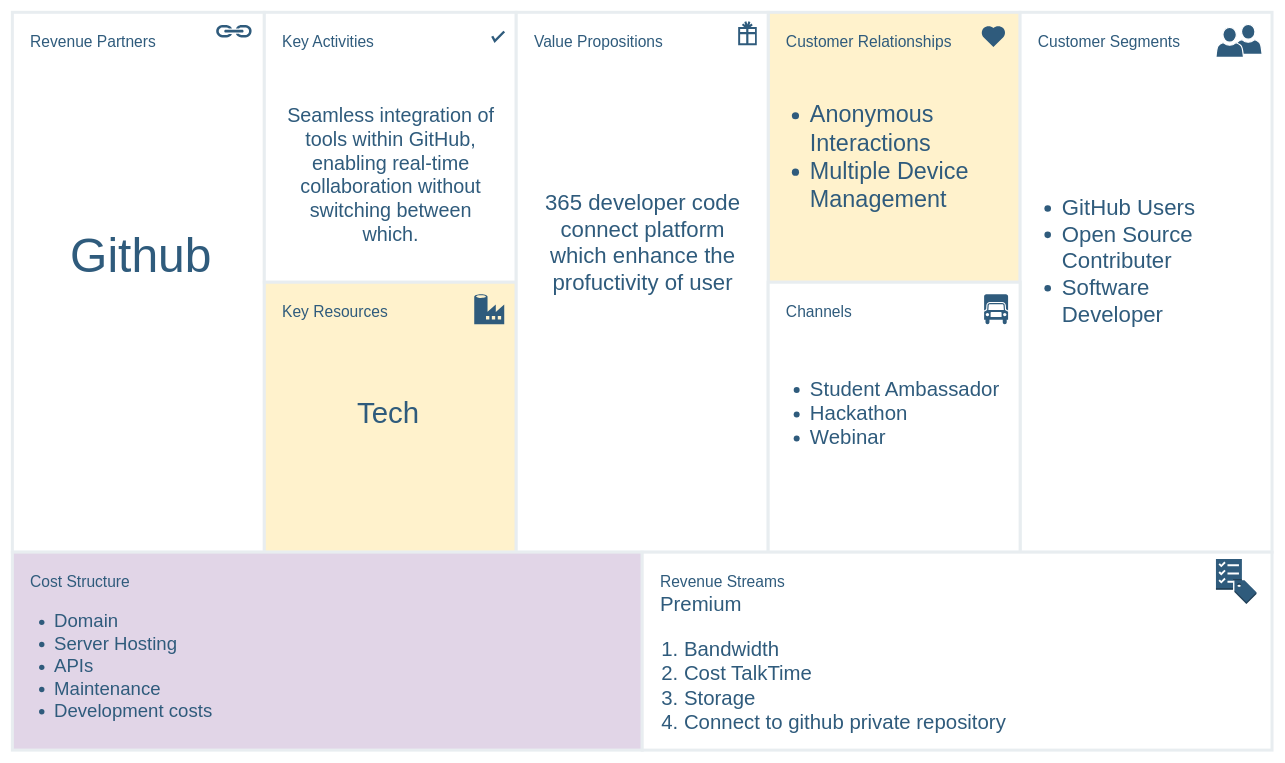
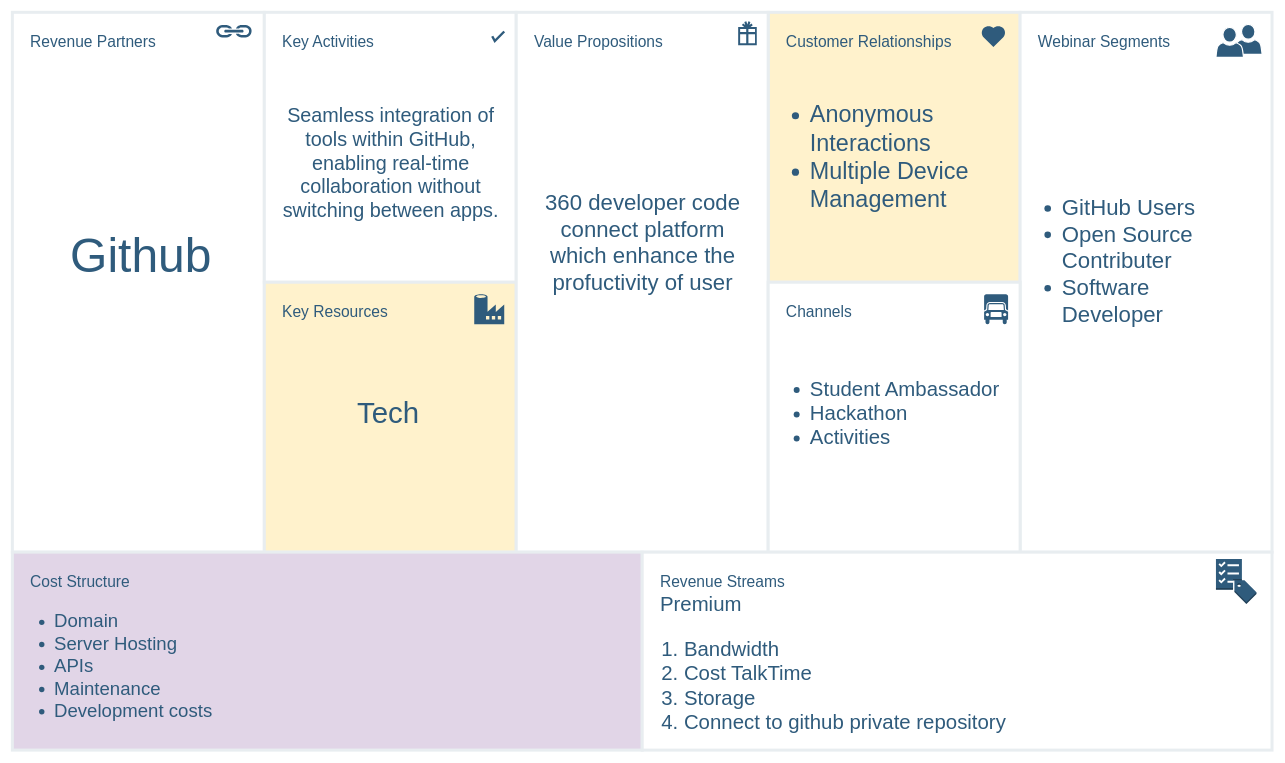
(391, 46) -> (391, 46)
(643, 46) -> (643, 46)
(1082, 51) -> (1082, 51)
(822, 321) -> (822, 321)
